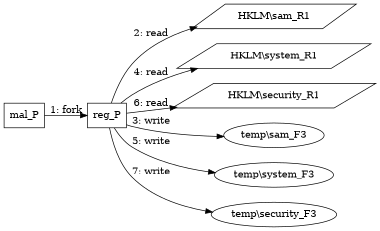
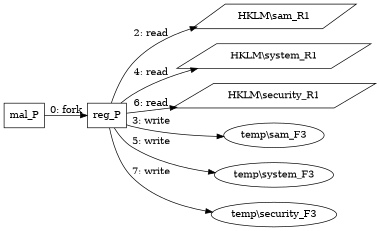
(66, 110) -> (66, 110)
